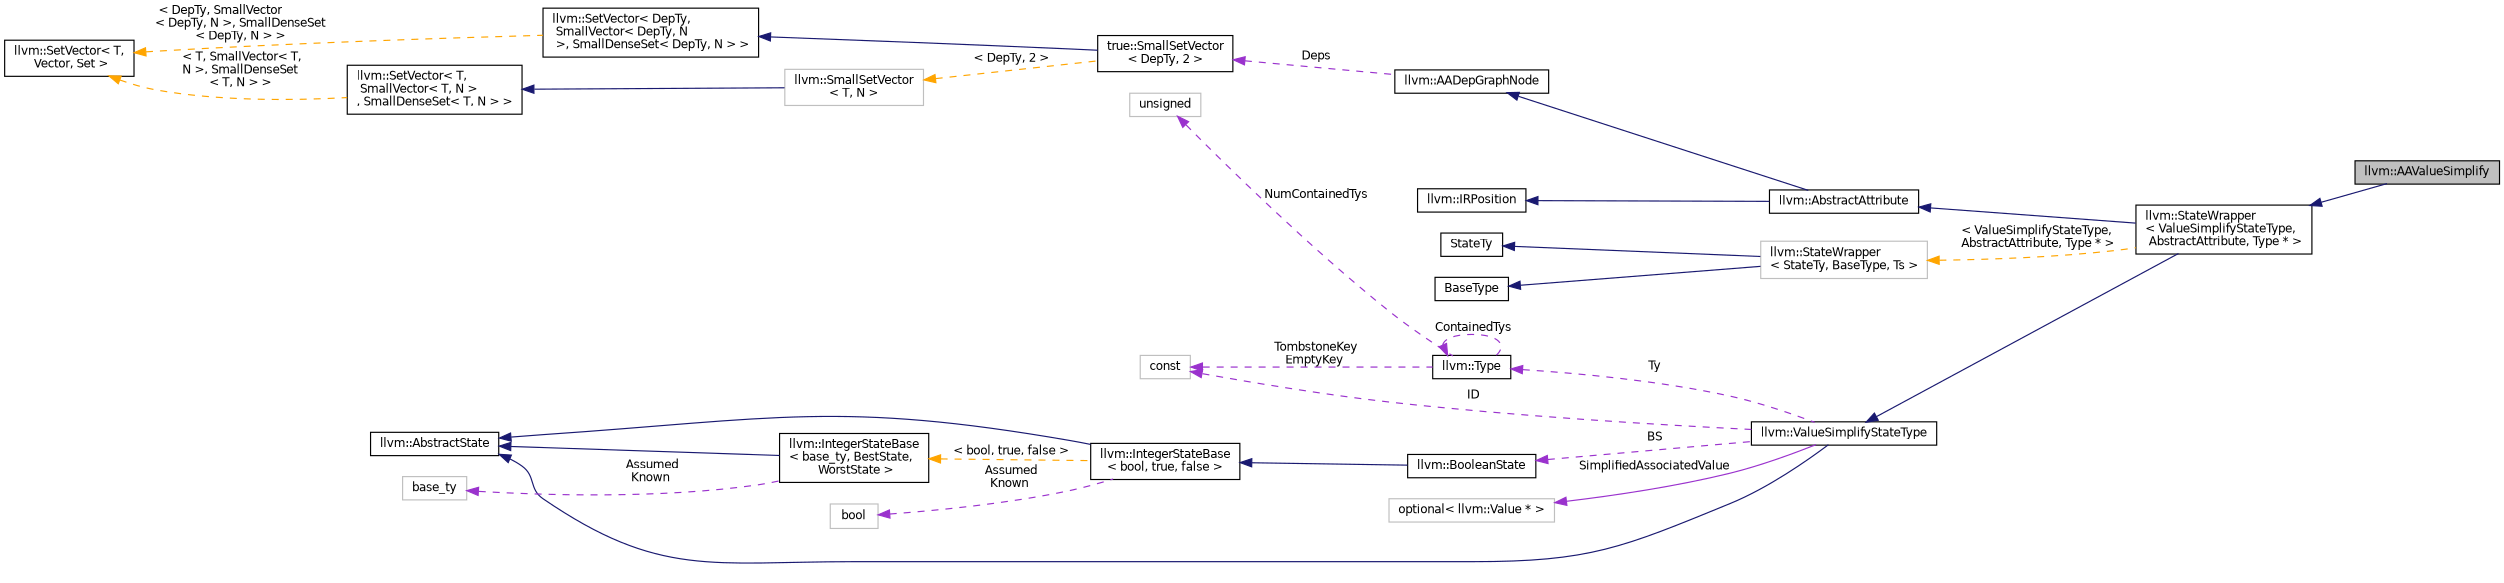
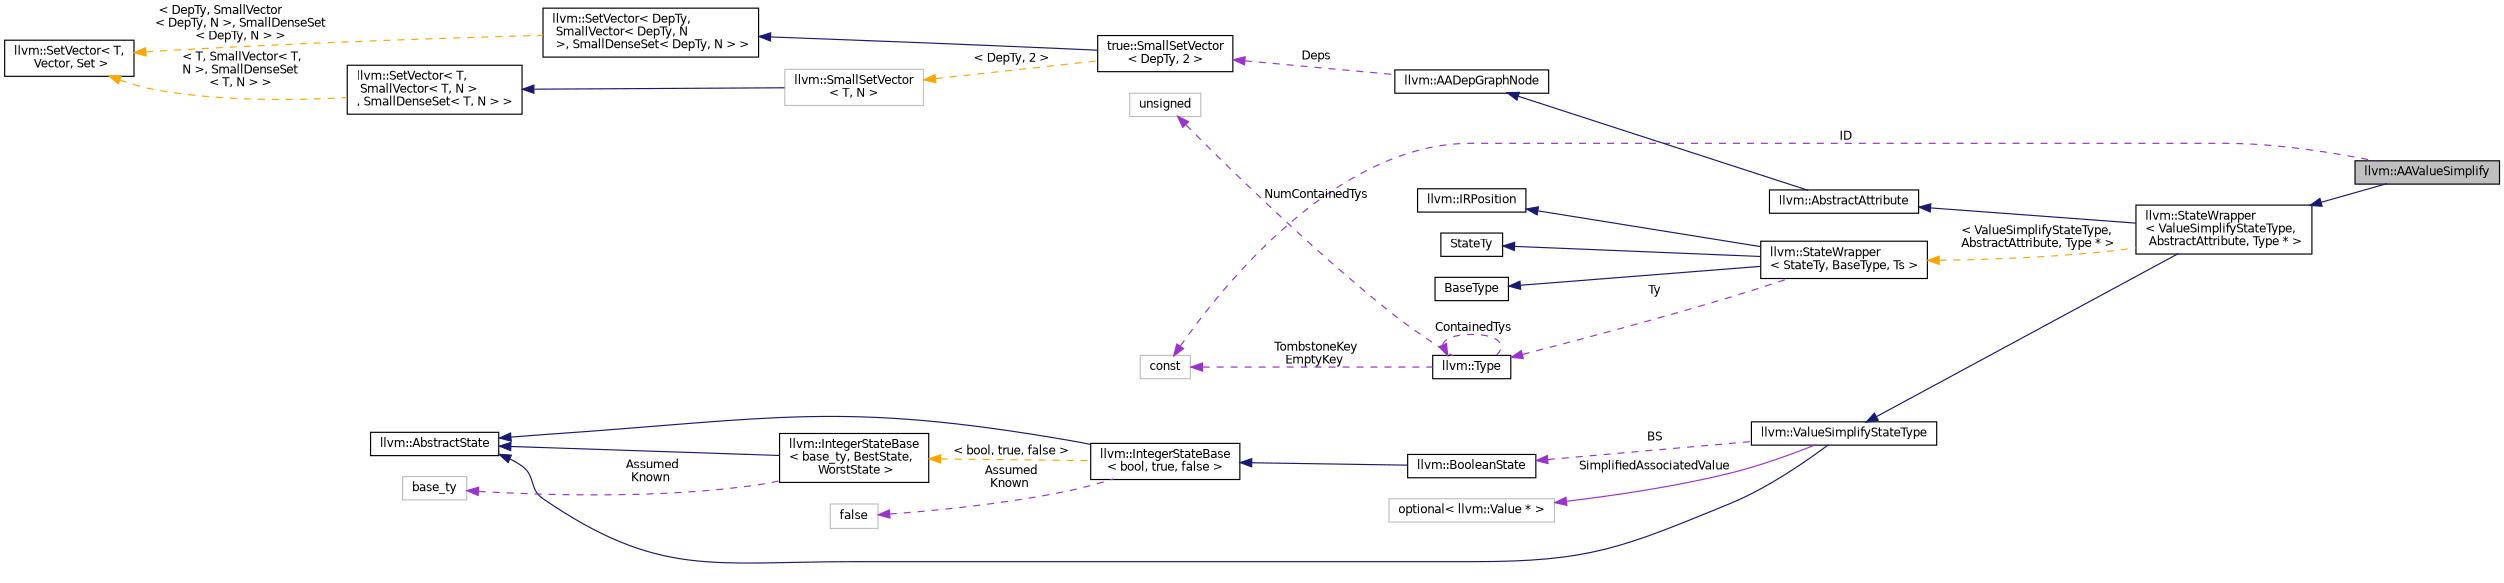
(1654, 201) -> (1649, 229)
(1844, 260) -> (1844, 260)
(1671, 385) -> (1657, 318)
(1476, 411) -> (1741, 143)
(854, 516) -> (854, 516)
